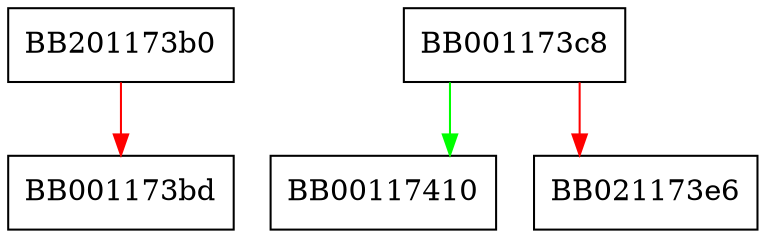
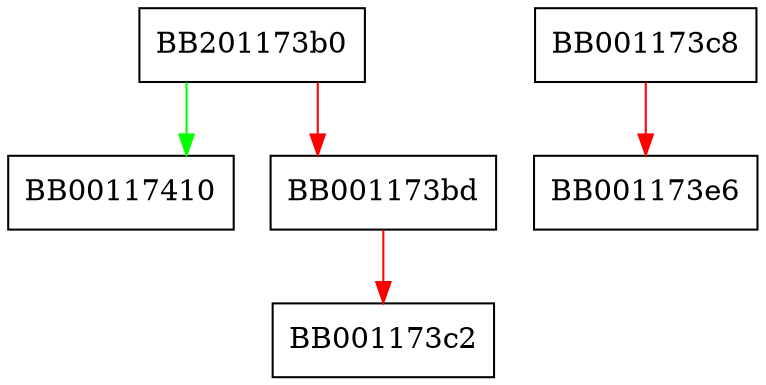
(450, 108) -> (187, 108)
(646, 193) -> (646, 193)
none -> (383, 340)
